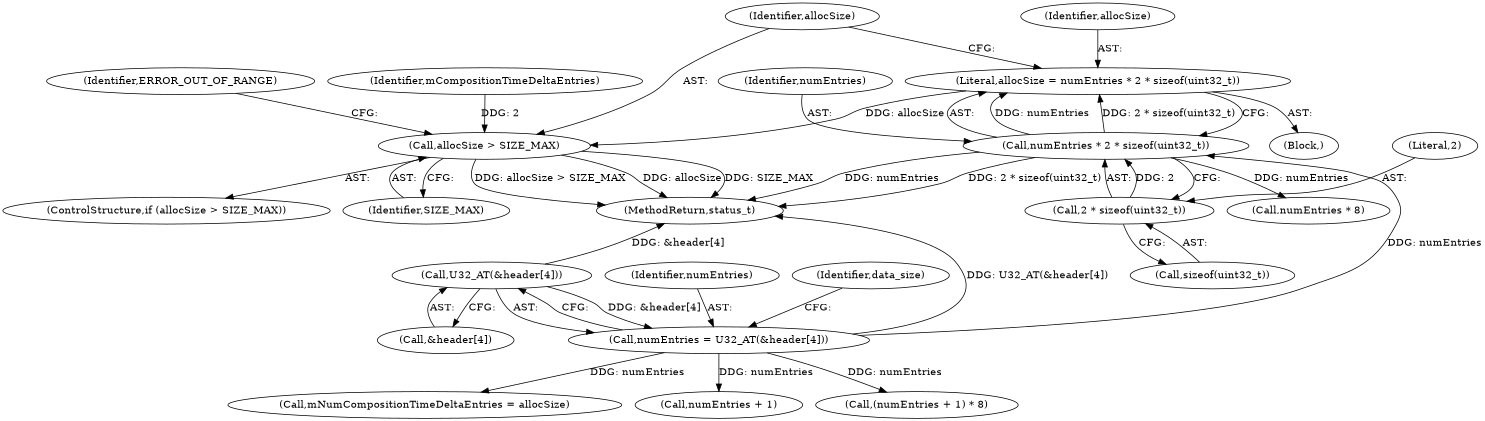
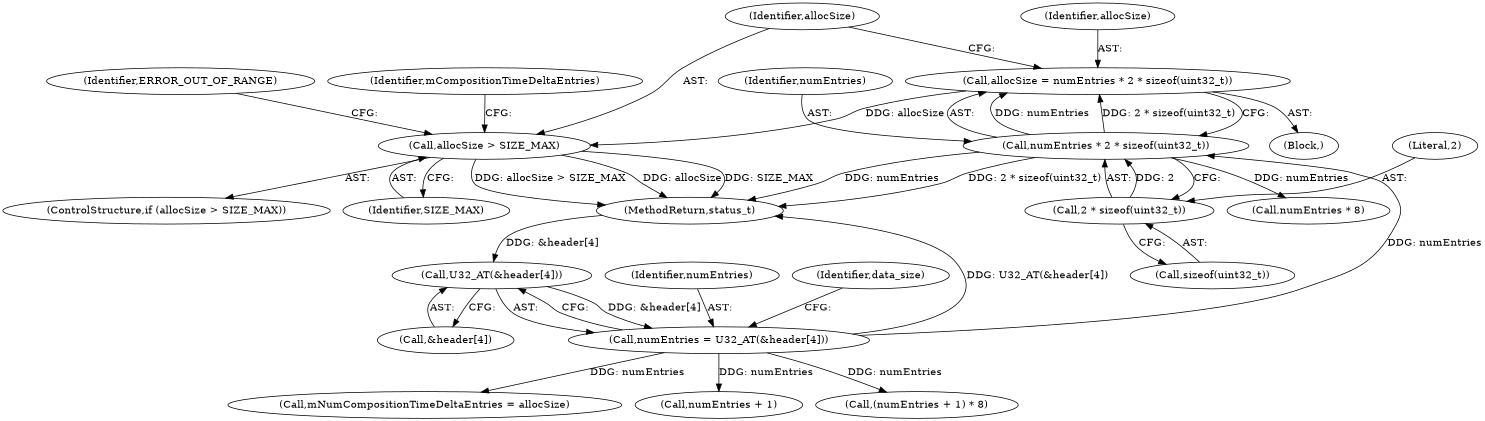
(1098, 81) -> (1098, 81)
(500, 114) -> (500, 114)
(602, 249) -> (543, 224)
